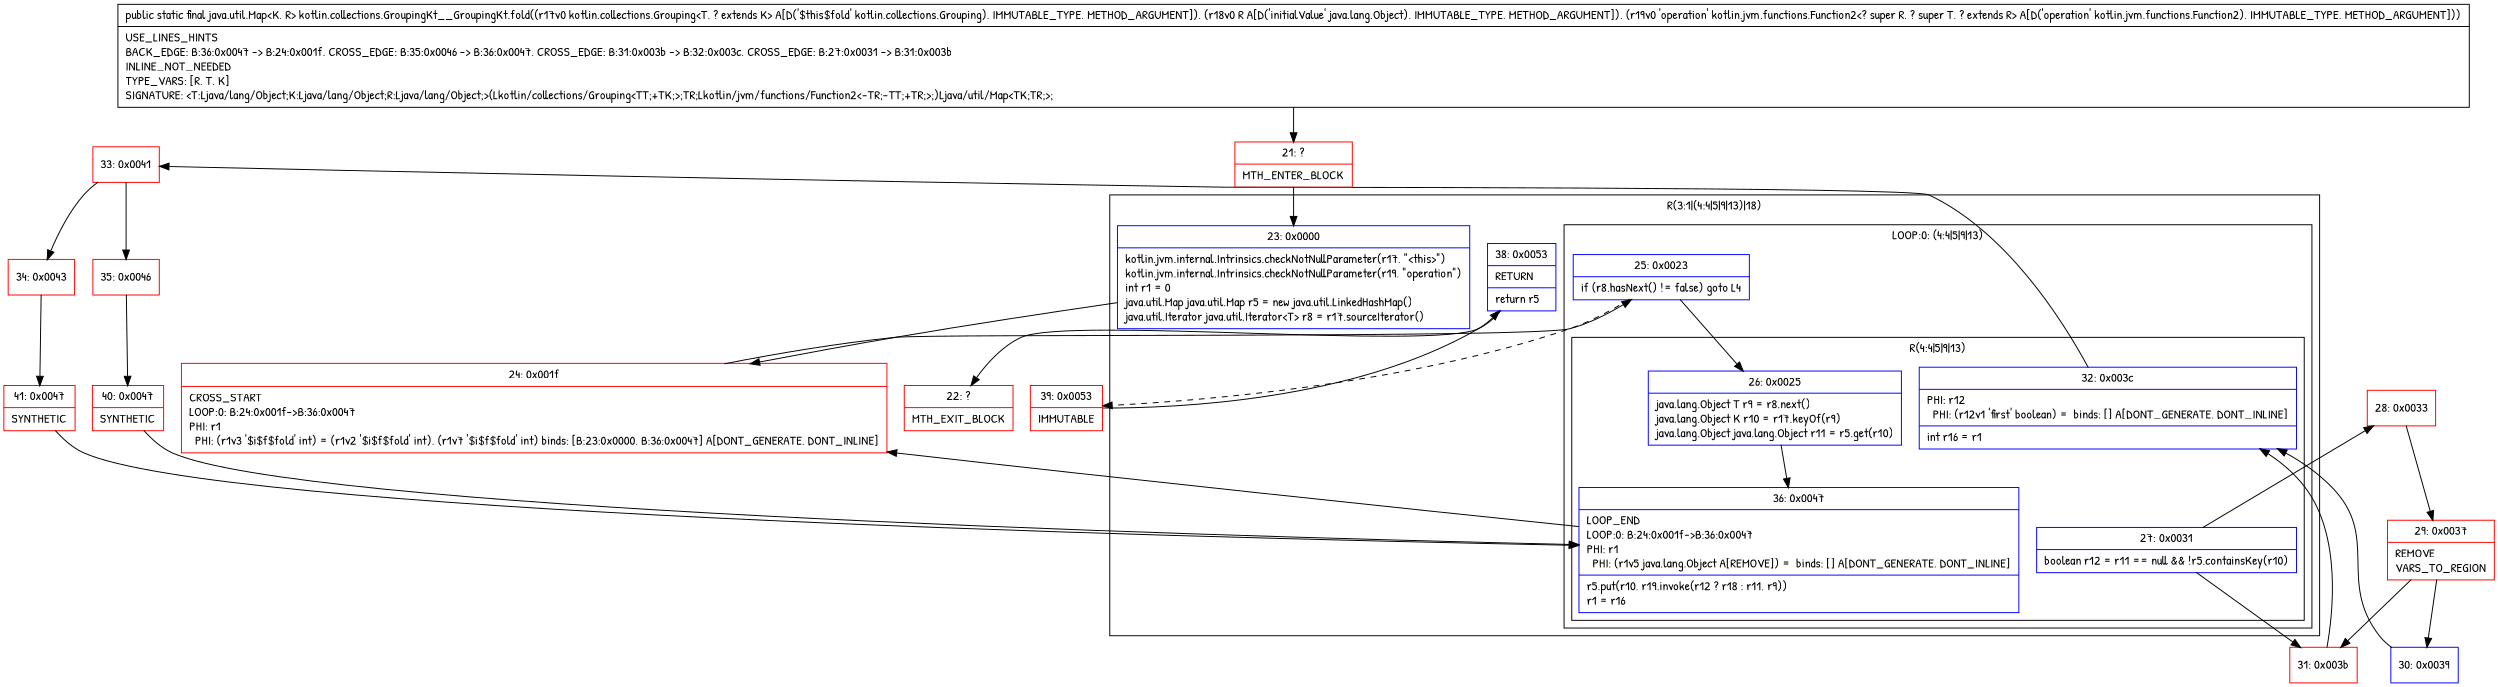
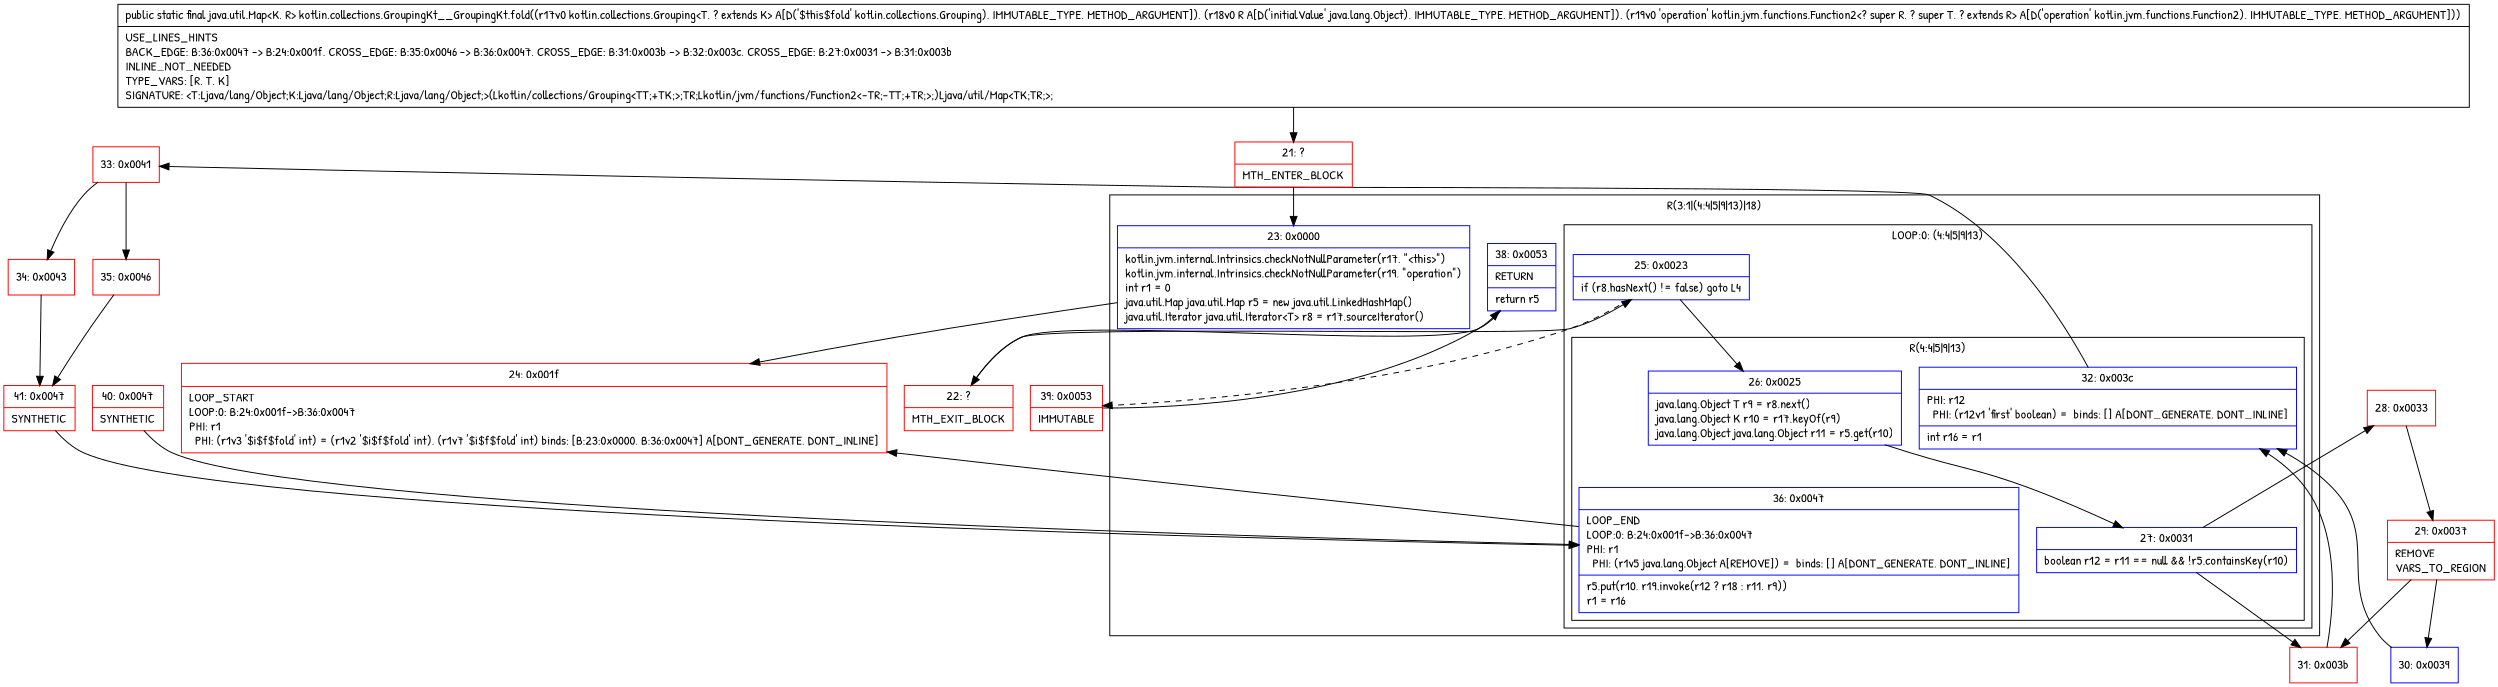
(127, 335) -> (85, 336)
(994, 336) -> (1289, 331)
(226, 398) -> (222, 398)
(1784, 461) -> (2001, 478)
